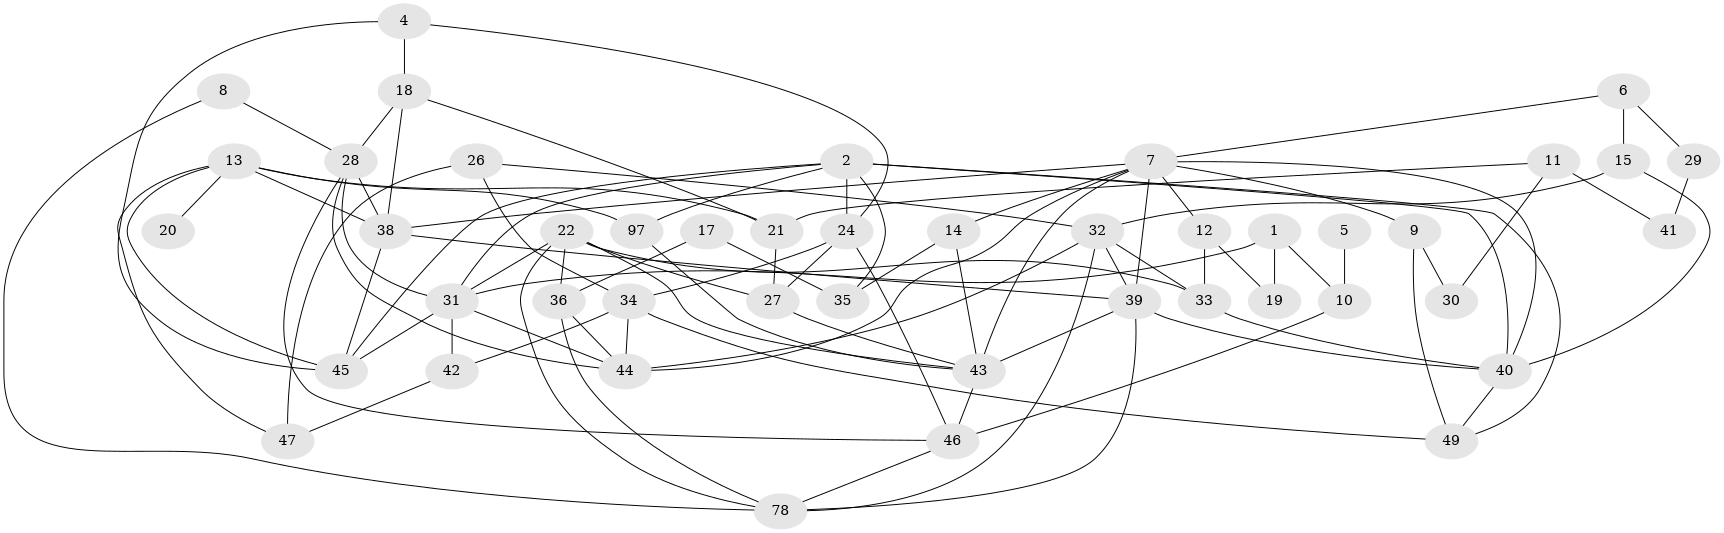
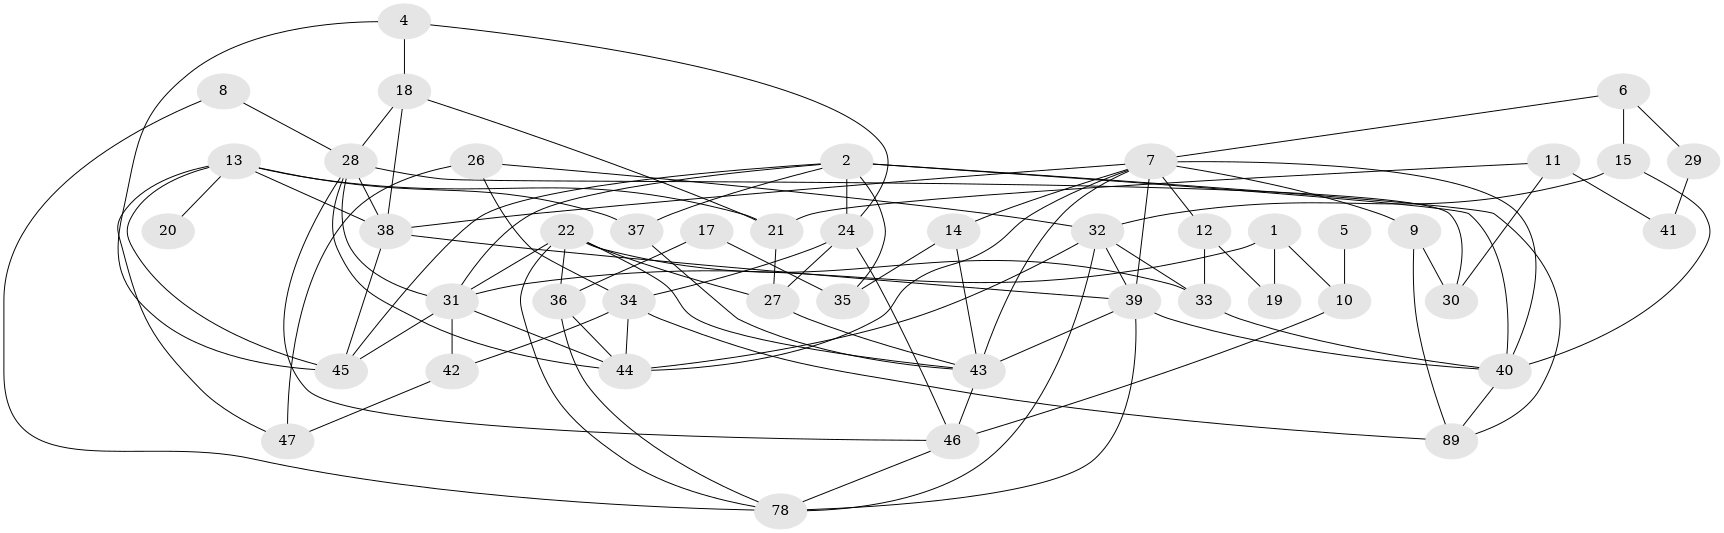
none -> (950, 184)
(637, 231) -> (637, 231)
(1452, 441) -> (1452, 441)
